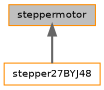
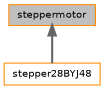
(52, 74) -> (52, 74)
